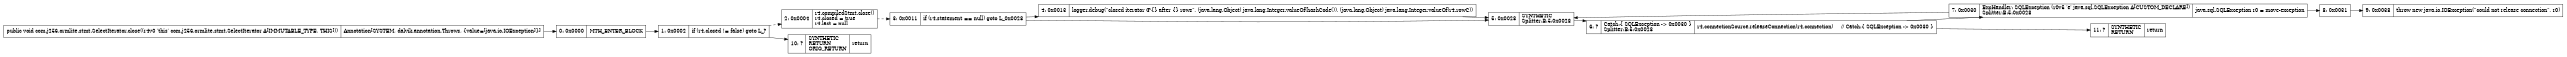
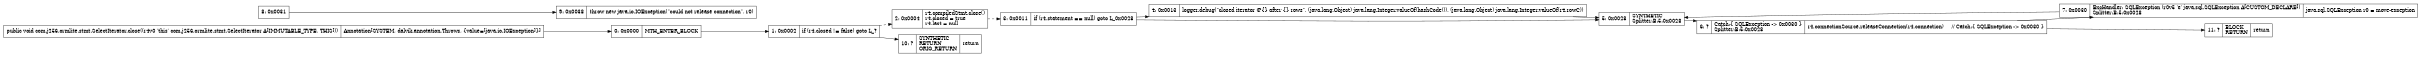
(2312, 11) -> none
(2126, 28) -> (2234, 28)
